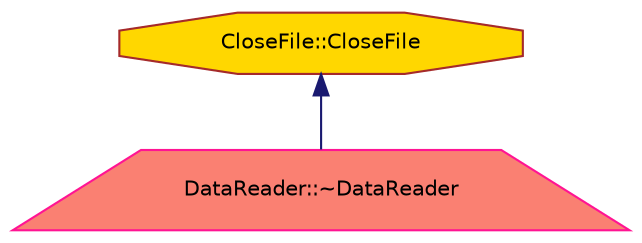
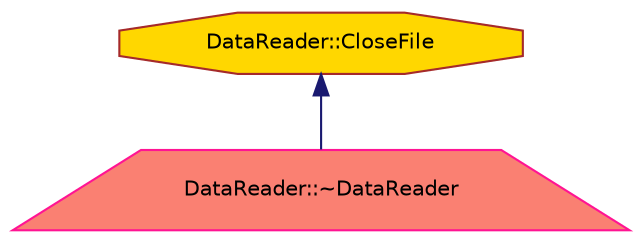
(321, 43) -> (321, 43)
